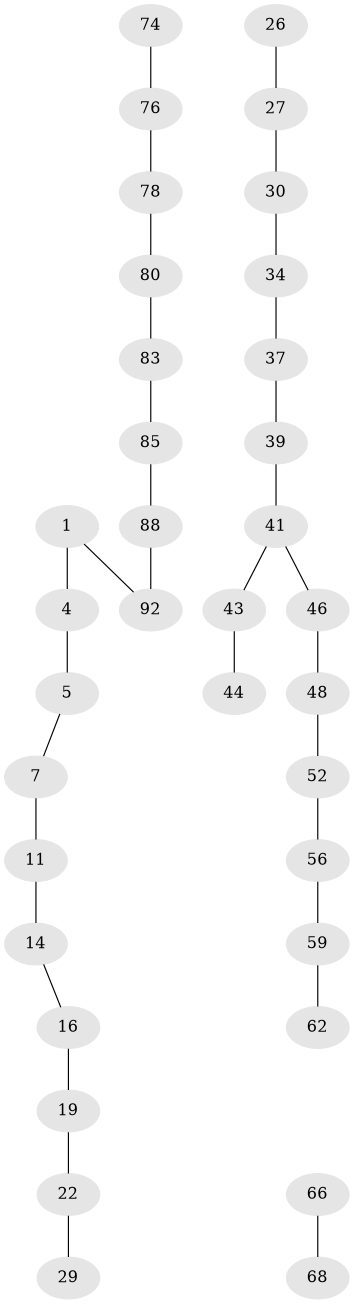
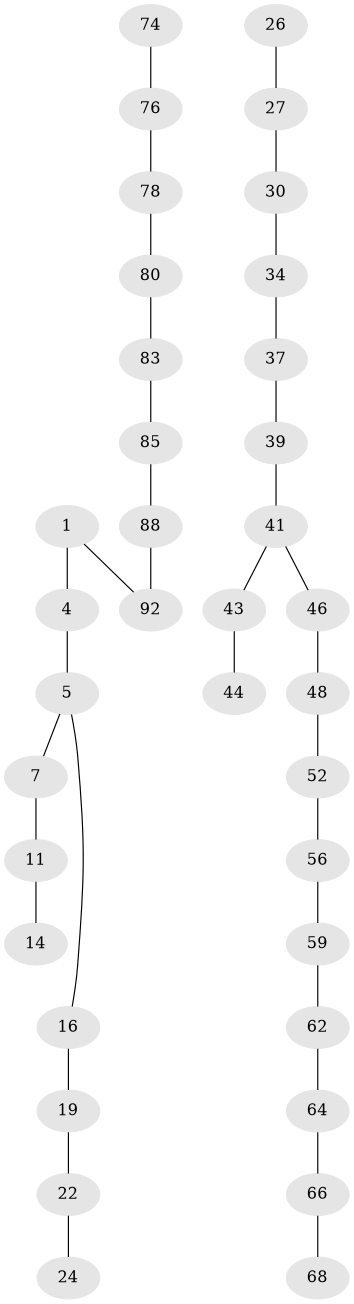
(52, 986) -> (83, 860)
none -> (318, 1111)
(68, 1278) -> (68, 1278)
